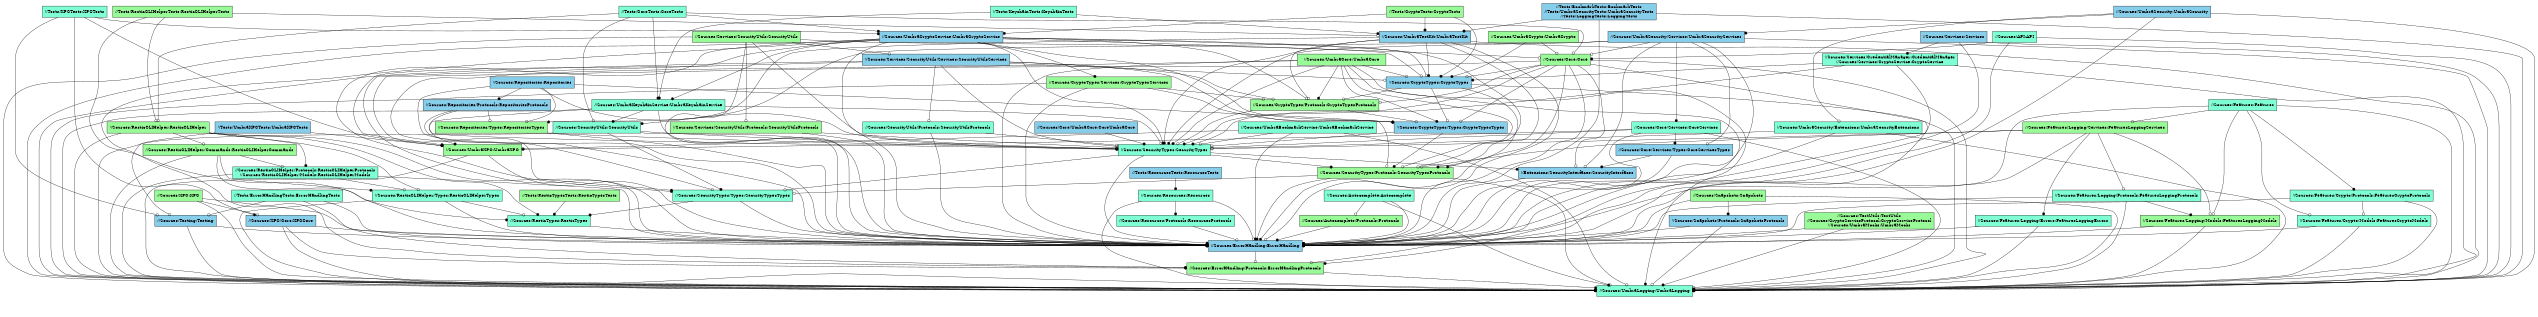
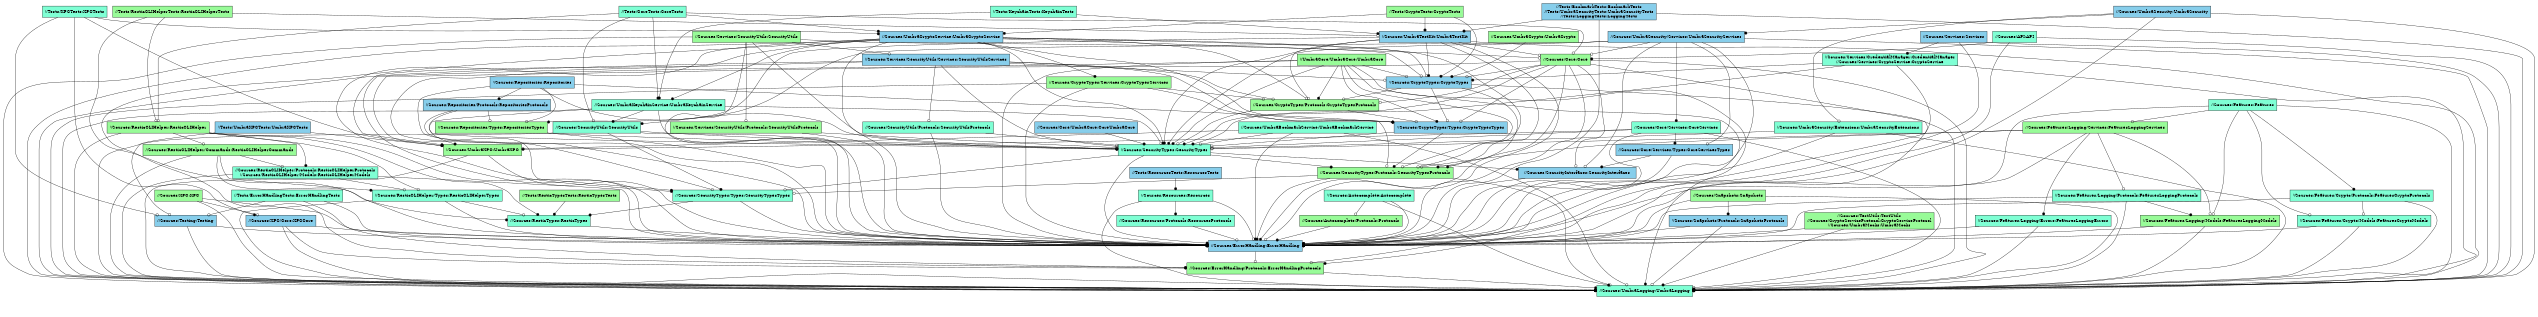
(1548, 48) -> (1498, 49)
(1342, 60) -> (1342, 60)
(1577, 173) -> (1577, 173)
